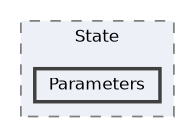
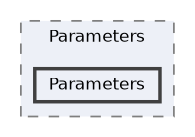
(97, 37) -> (97, 37)
